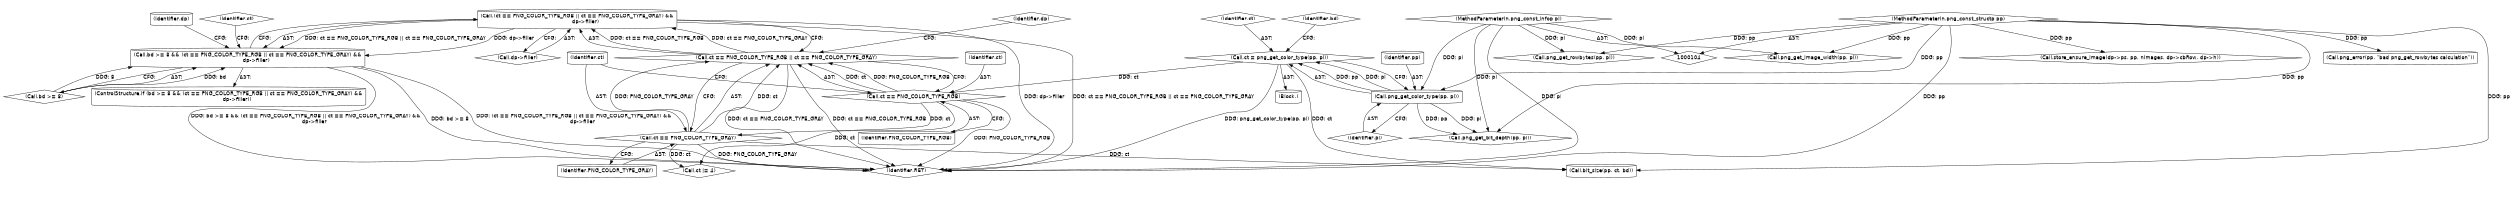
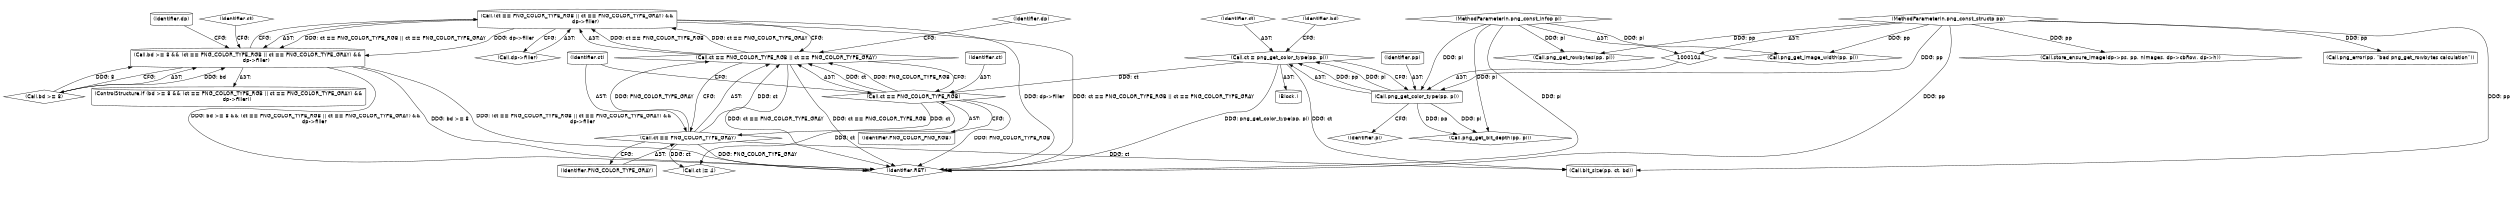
(2044, 84) -> none
(1366, 116) -> (1553, 69)
(907, 138) -> (907, 138)
